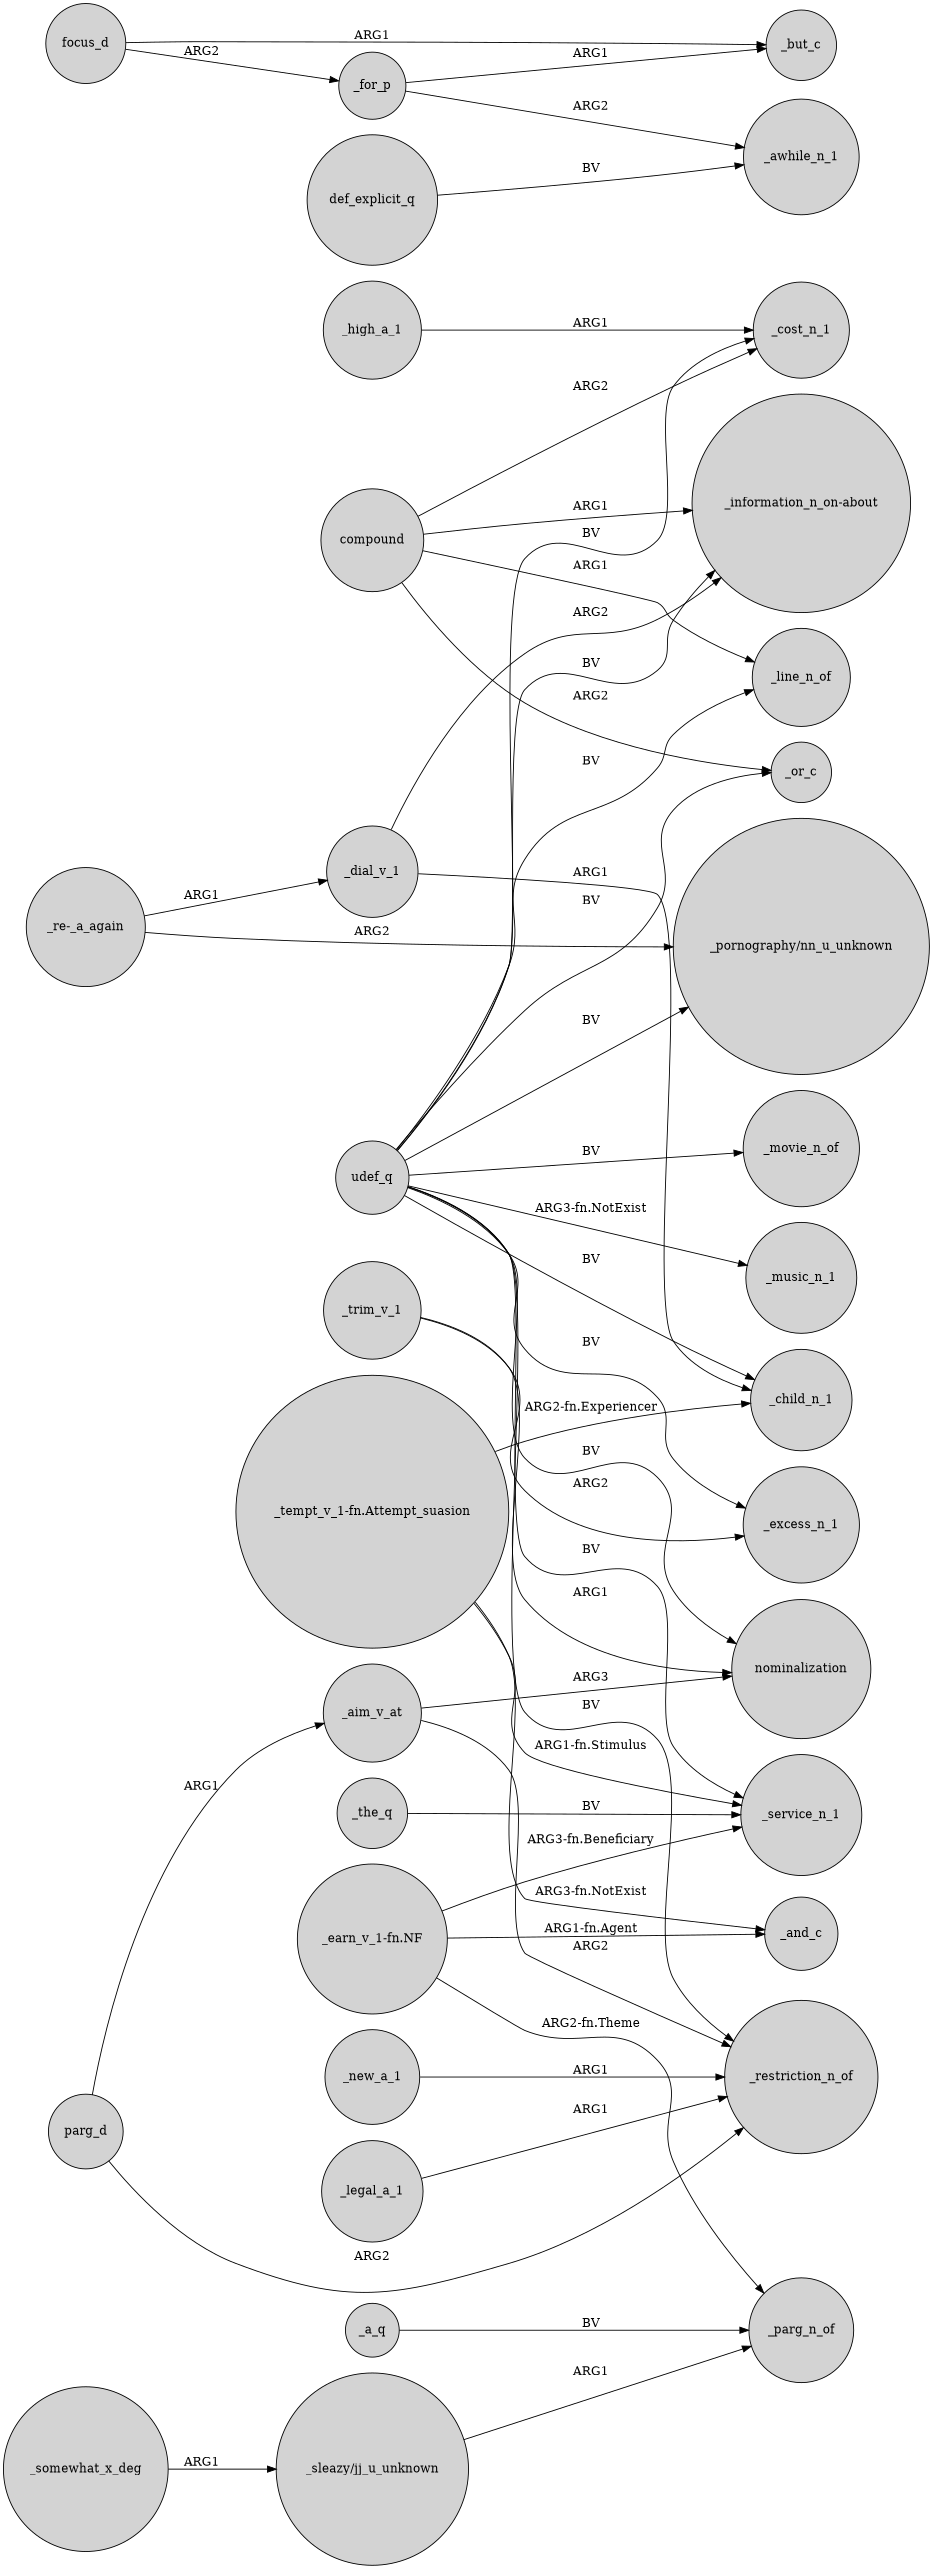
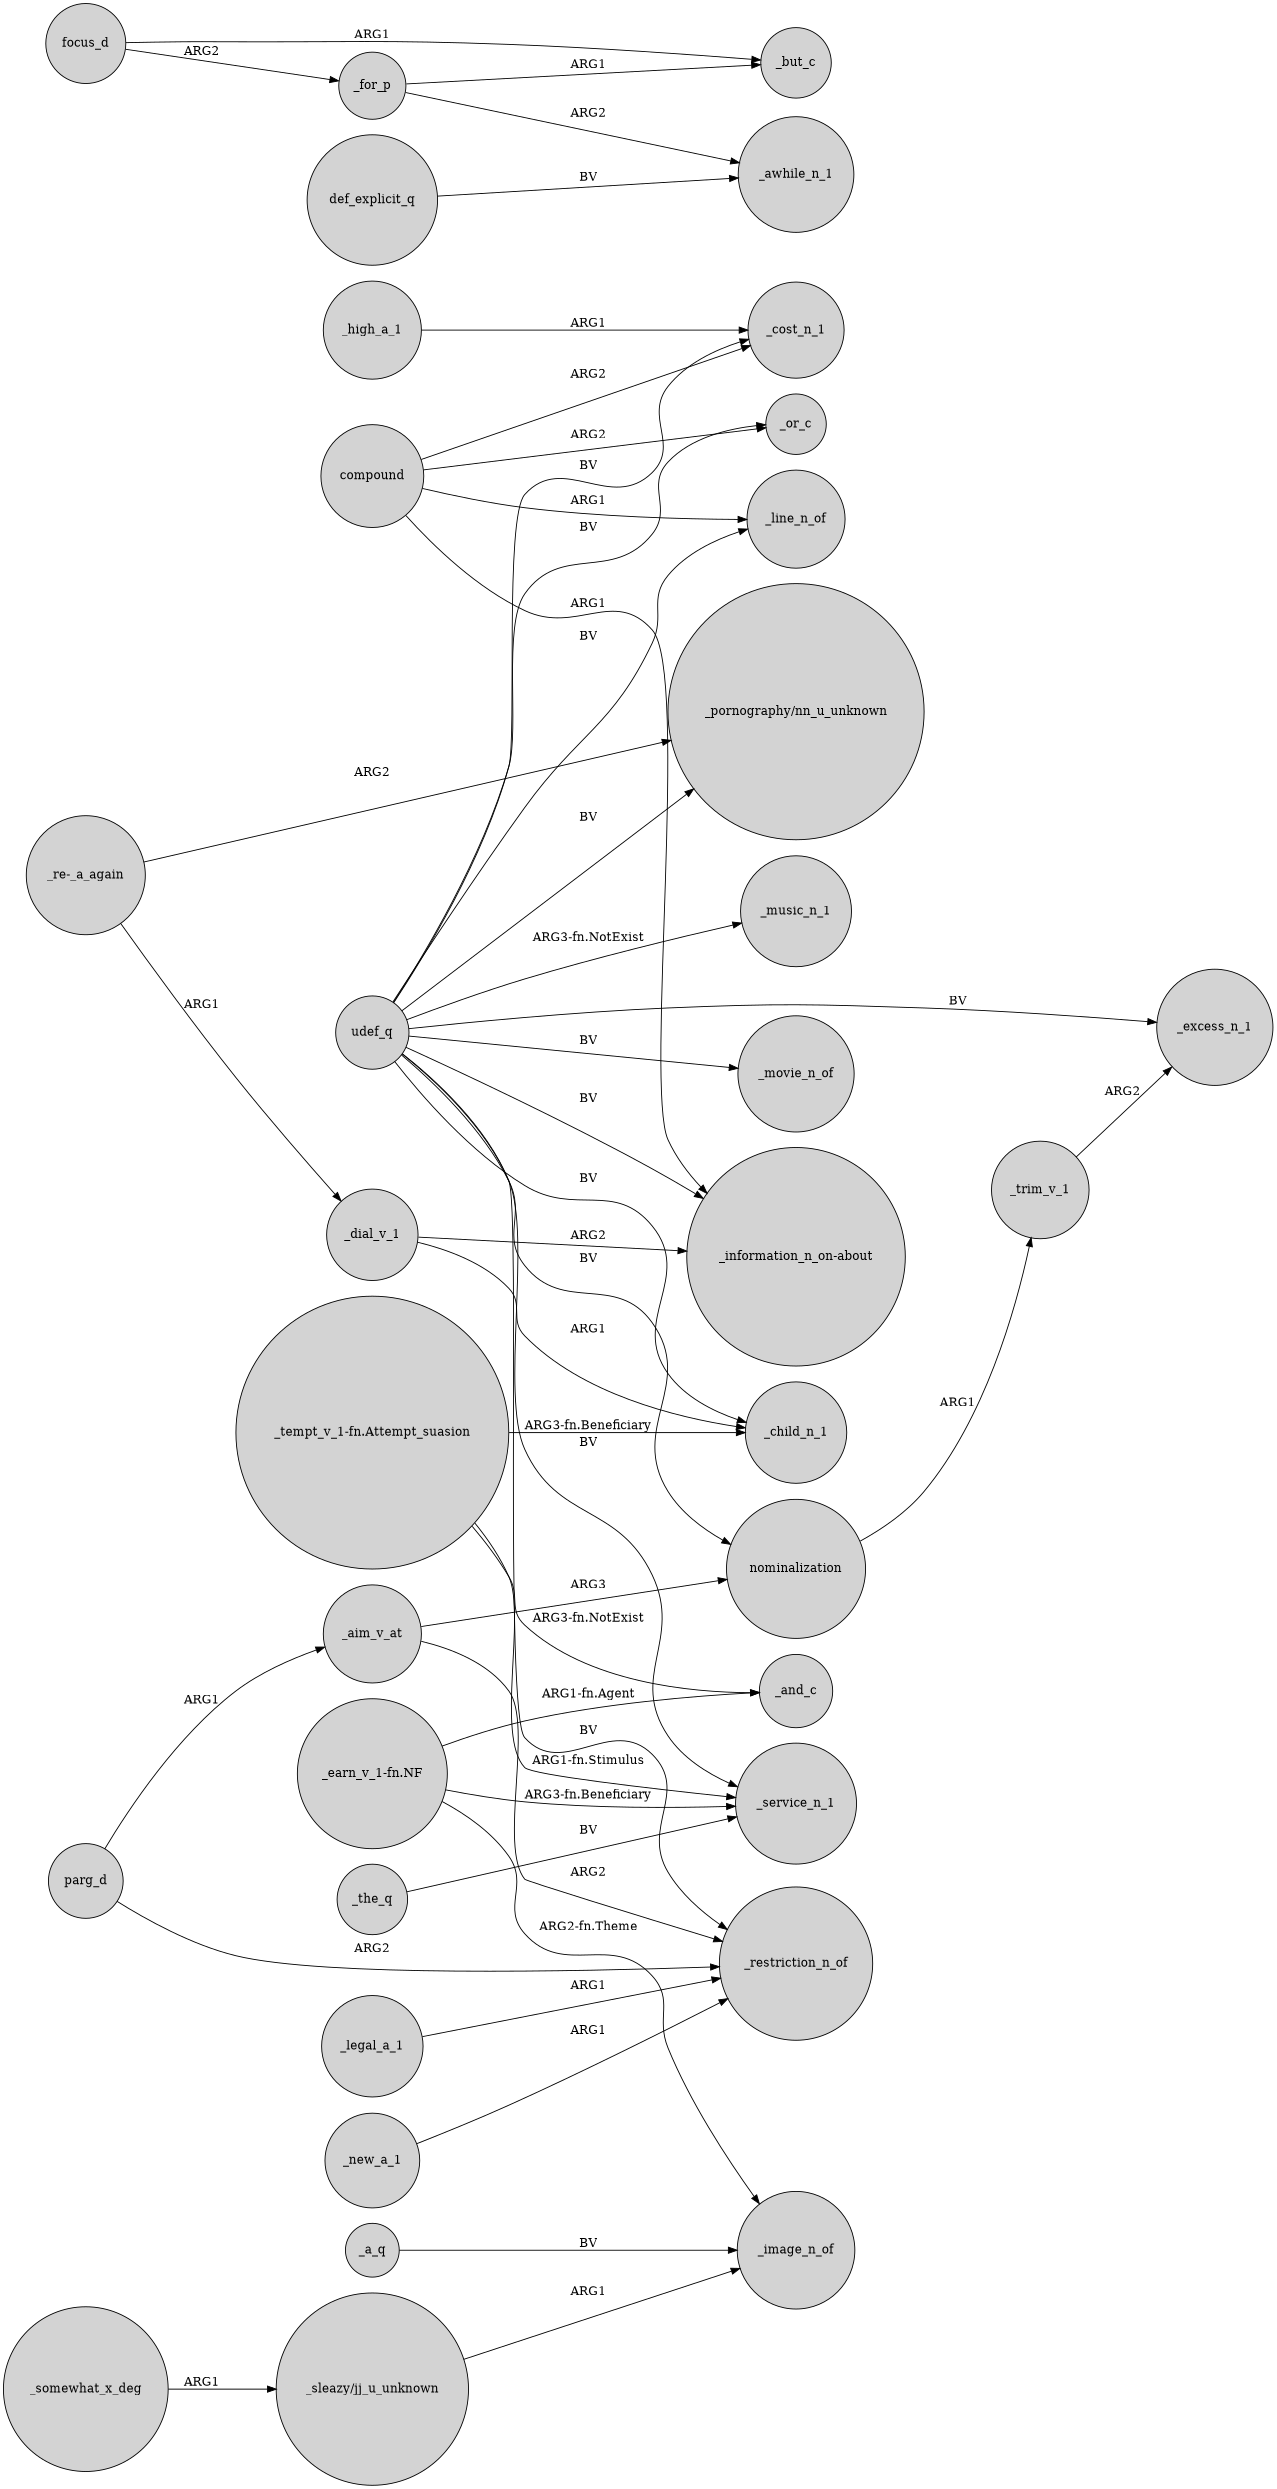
(591, 1408) -> (588, 1426)
(522, 1595) -> (974, 1412)
(801, 2330) -> (796, 2250)
